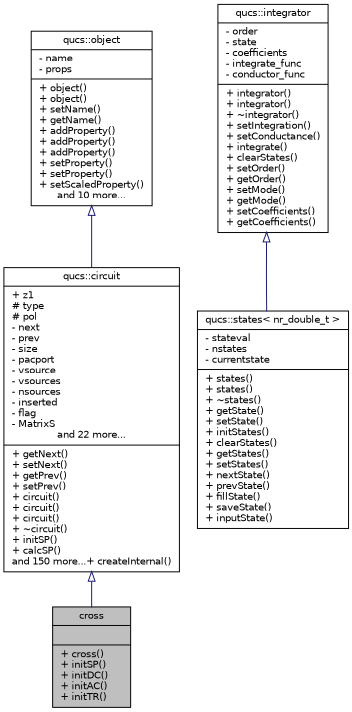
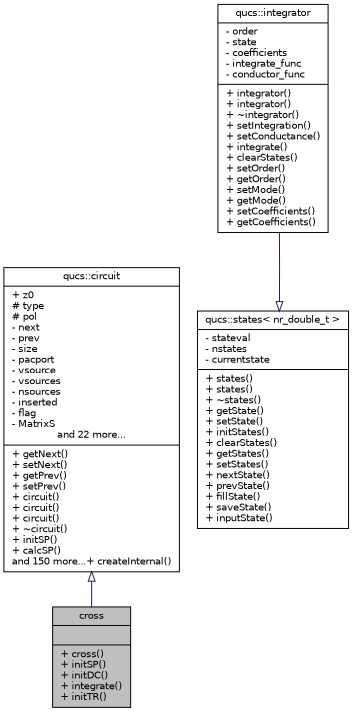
(92, 118) -> none
(266, 277) -> (280, 267)
(23, 295) -> (23, 295)
(84, 686) -> (92, 686)
